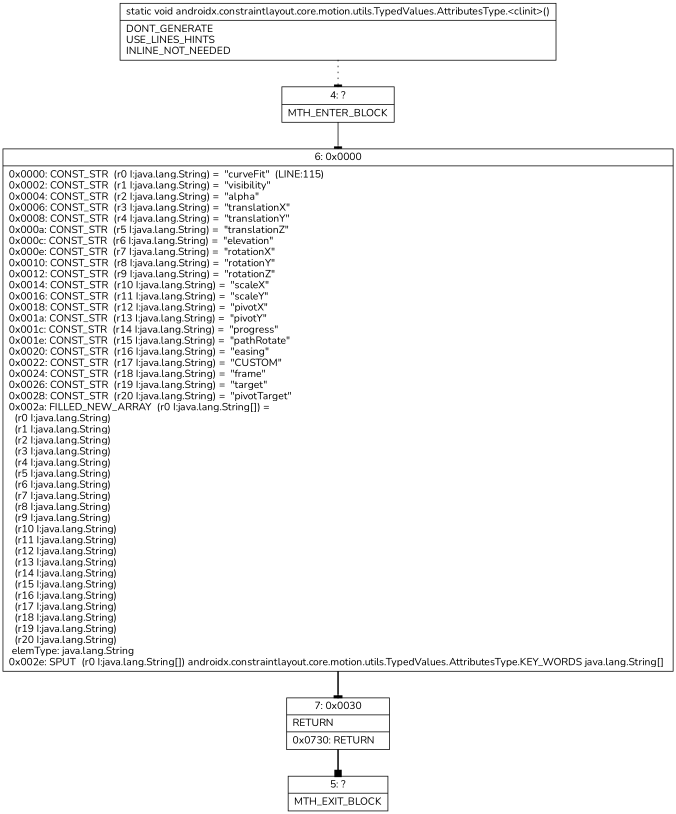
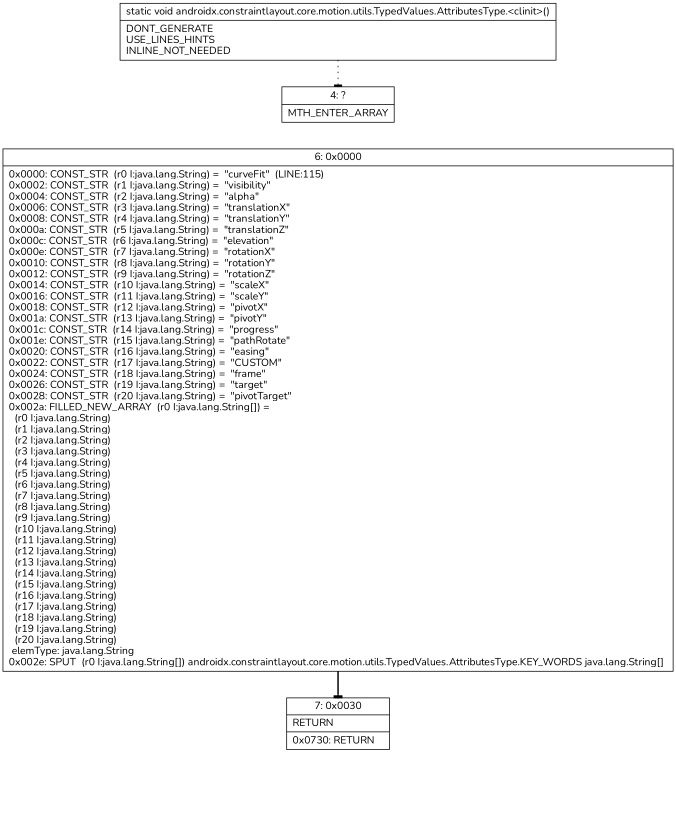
(338, 113) -> (338, 113)
(338, 134) -> none
(338, 794) -> none
